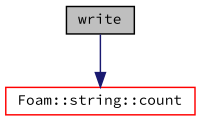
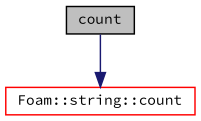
(100, 20) -> (100, 20)
